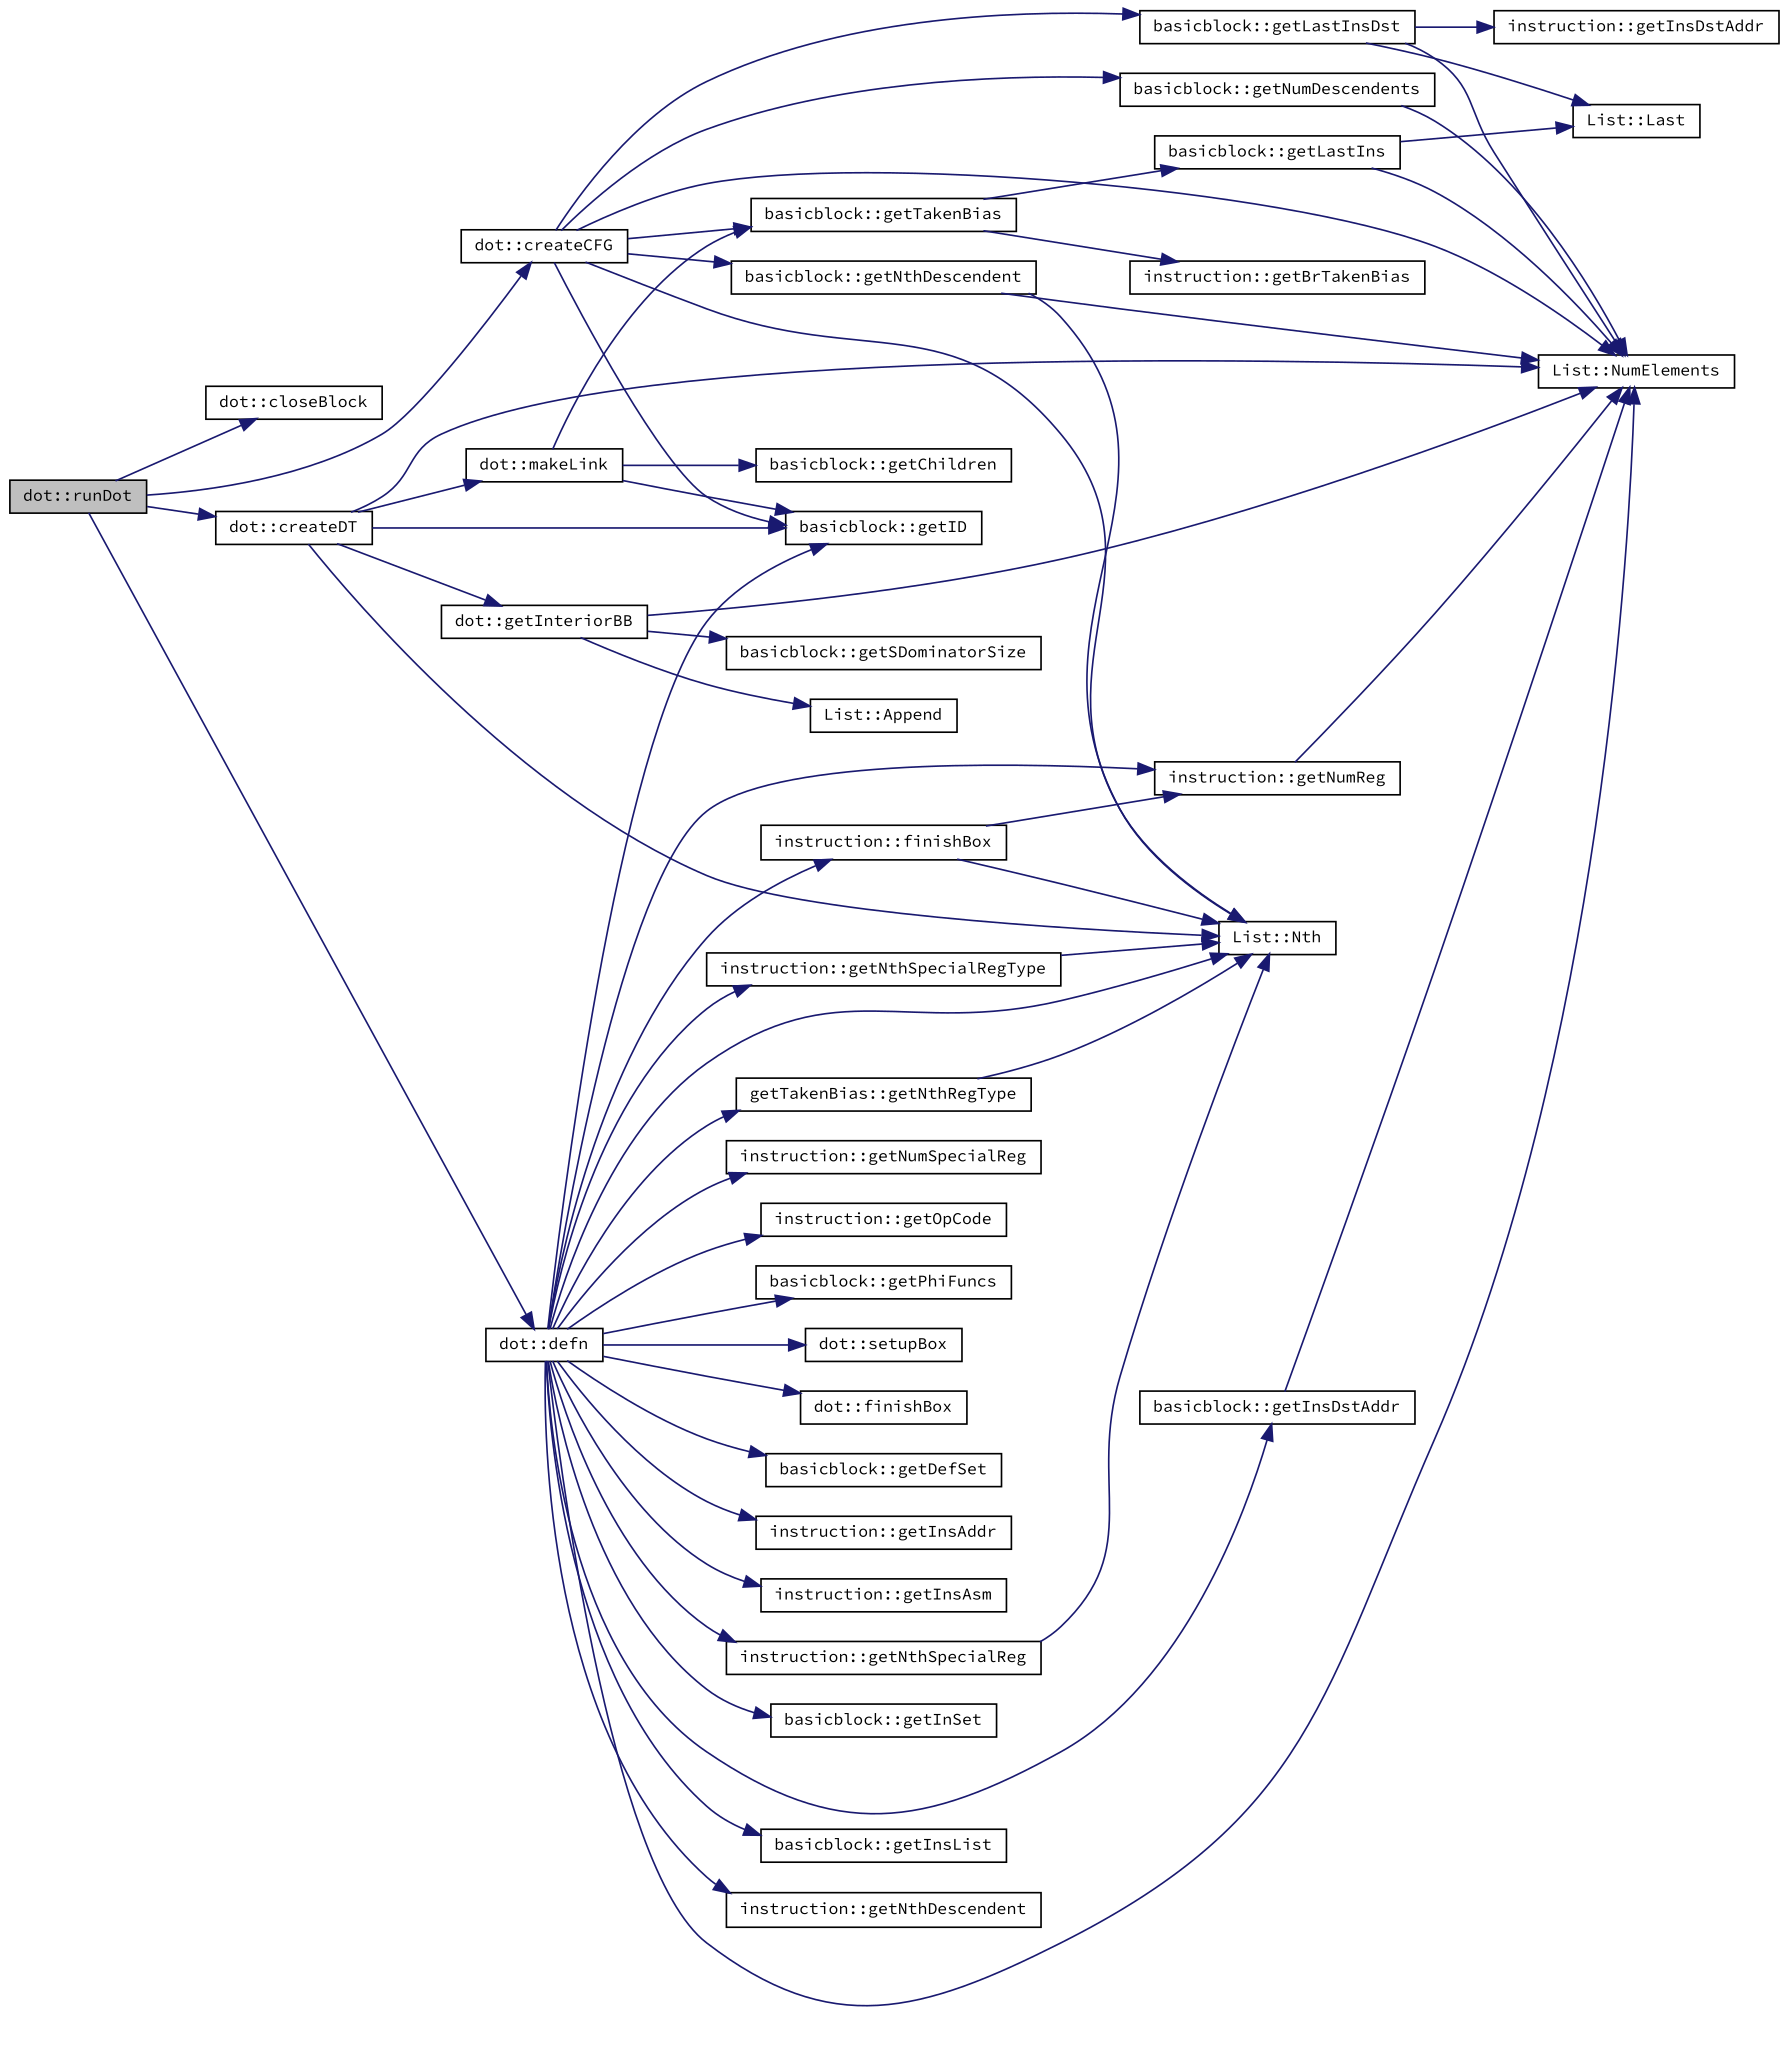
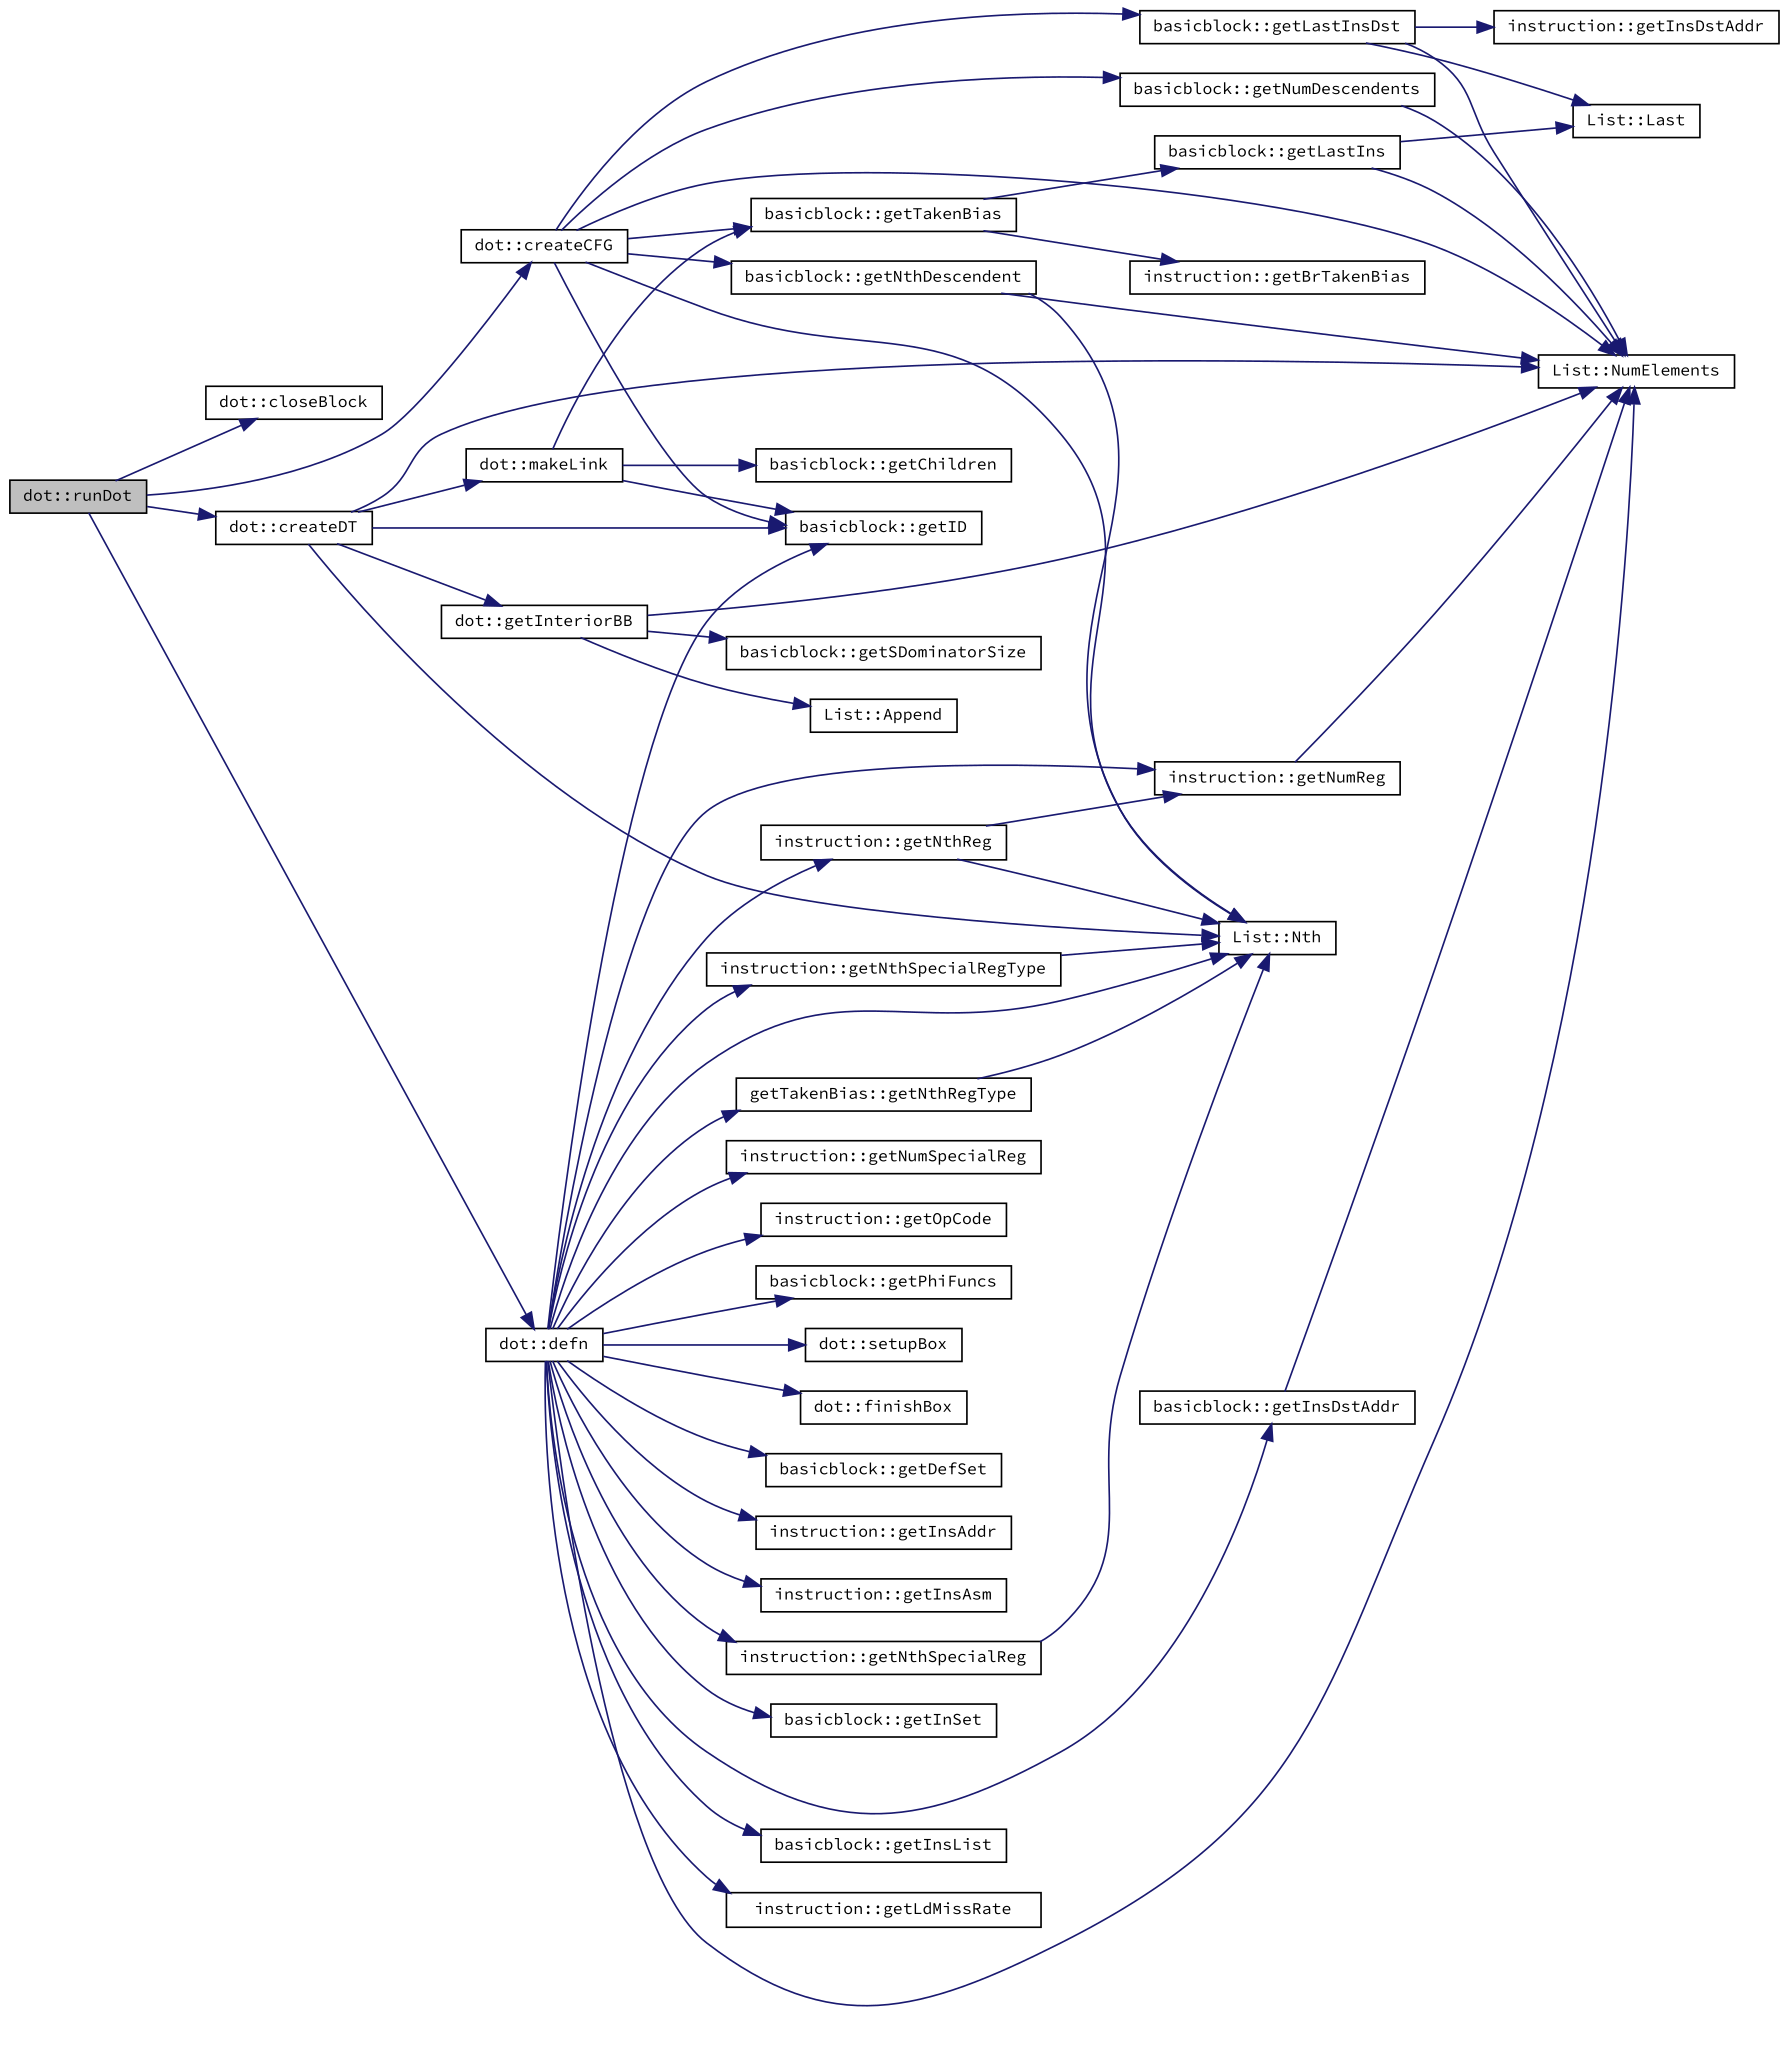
(884, 843) -> (884, 843)
(884, 1910) -> (884, 1910)
